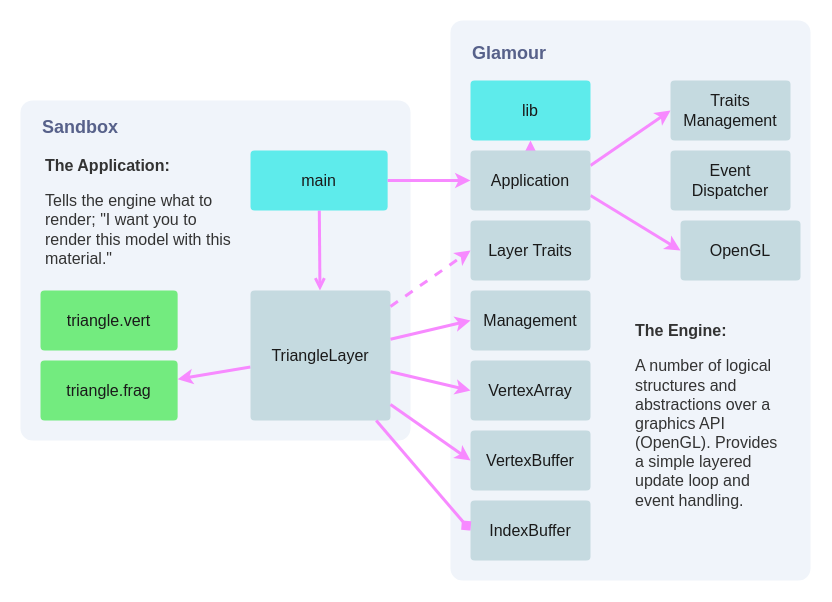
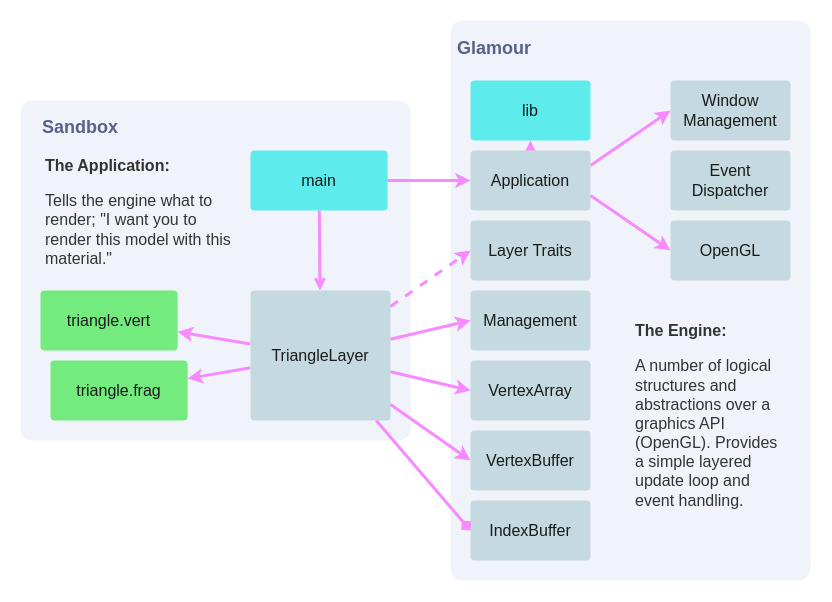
(502, 54) -> (487, 49)
(731, 111) -> (731, 111)
(741, 251) -> (731, 251)
none -> (220, 339)
(109, 391) -> (119, 391)
